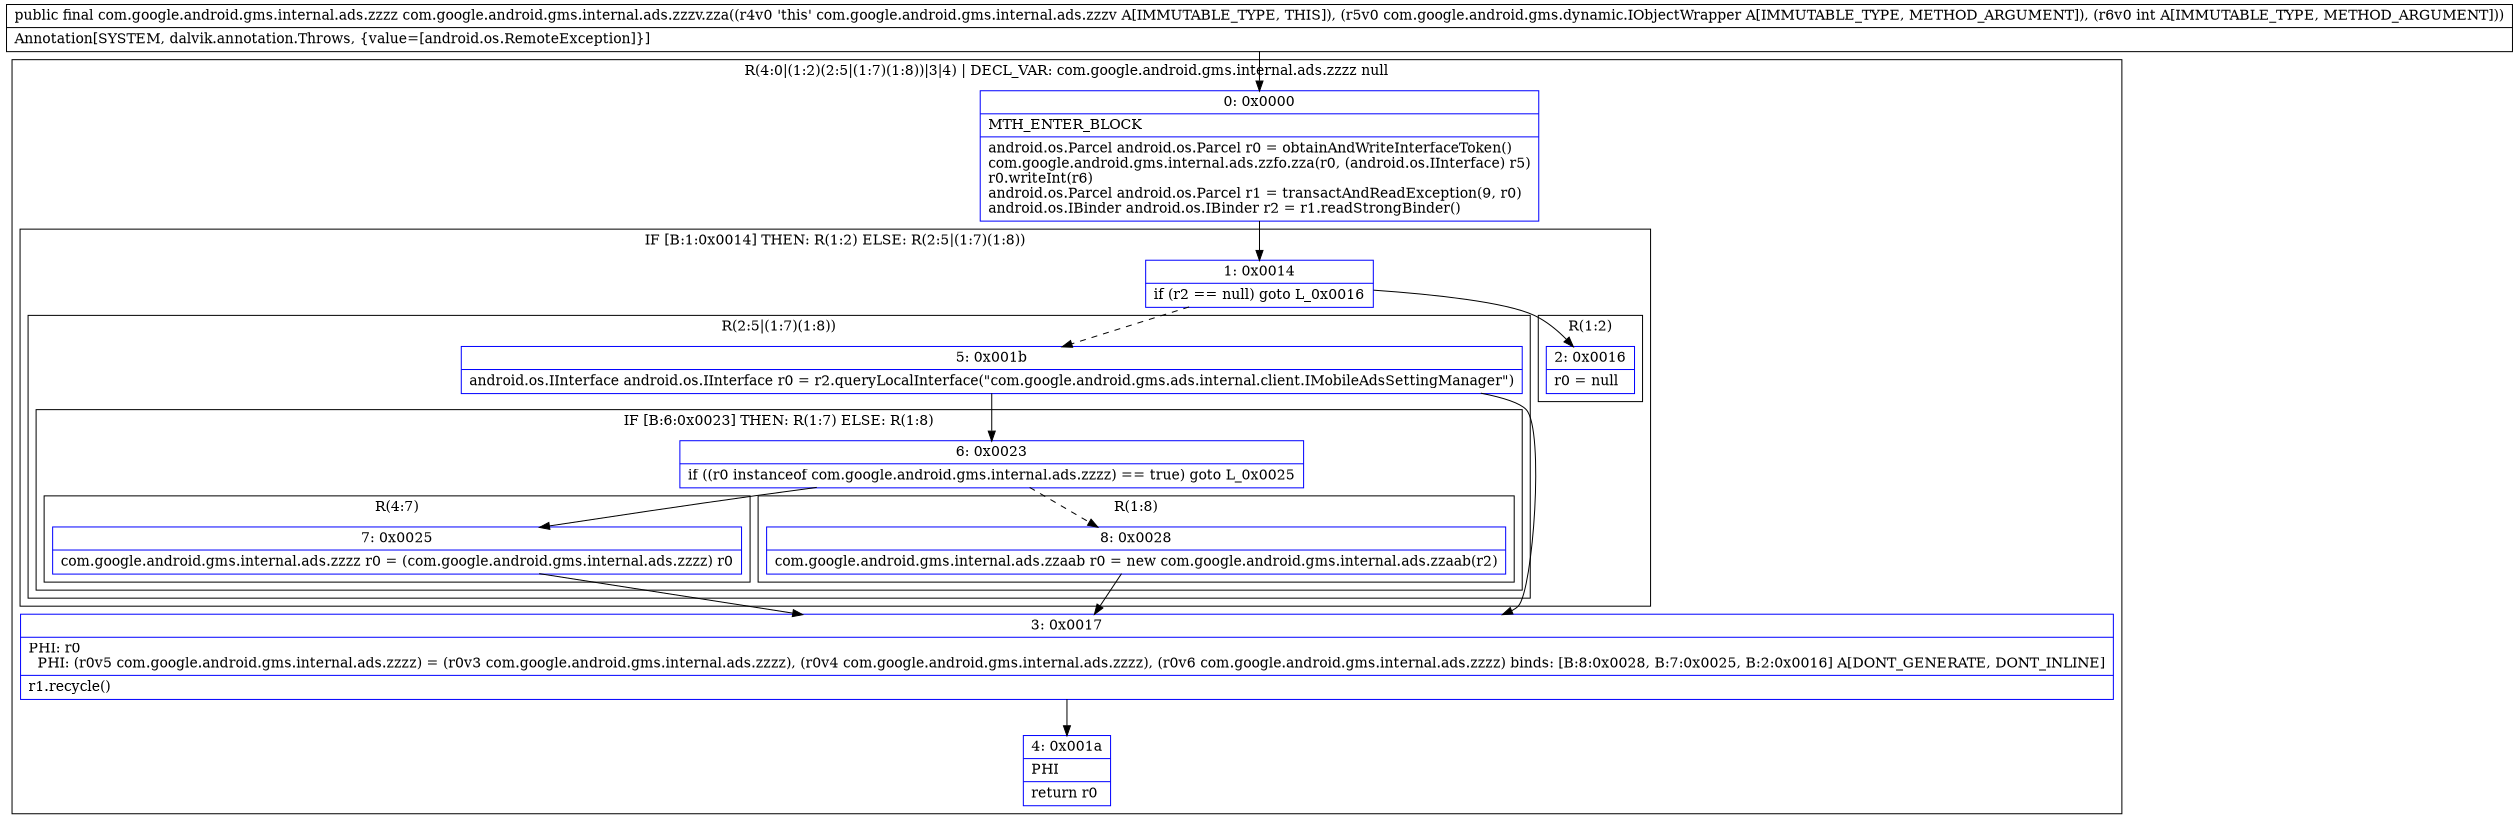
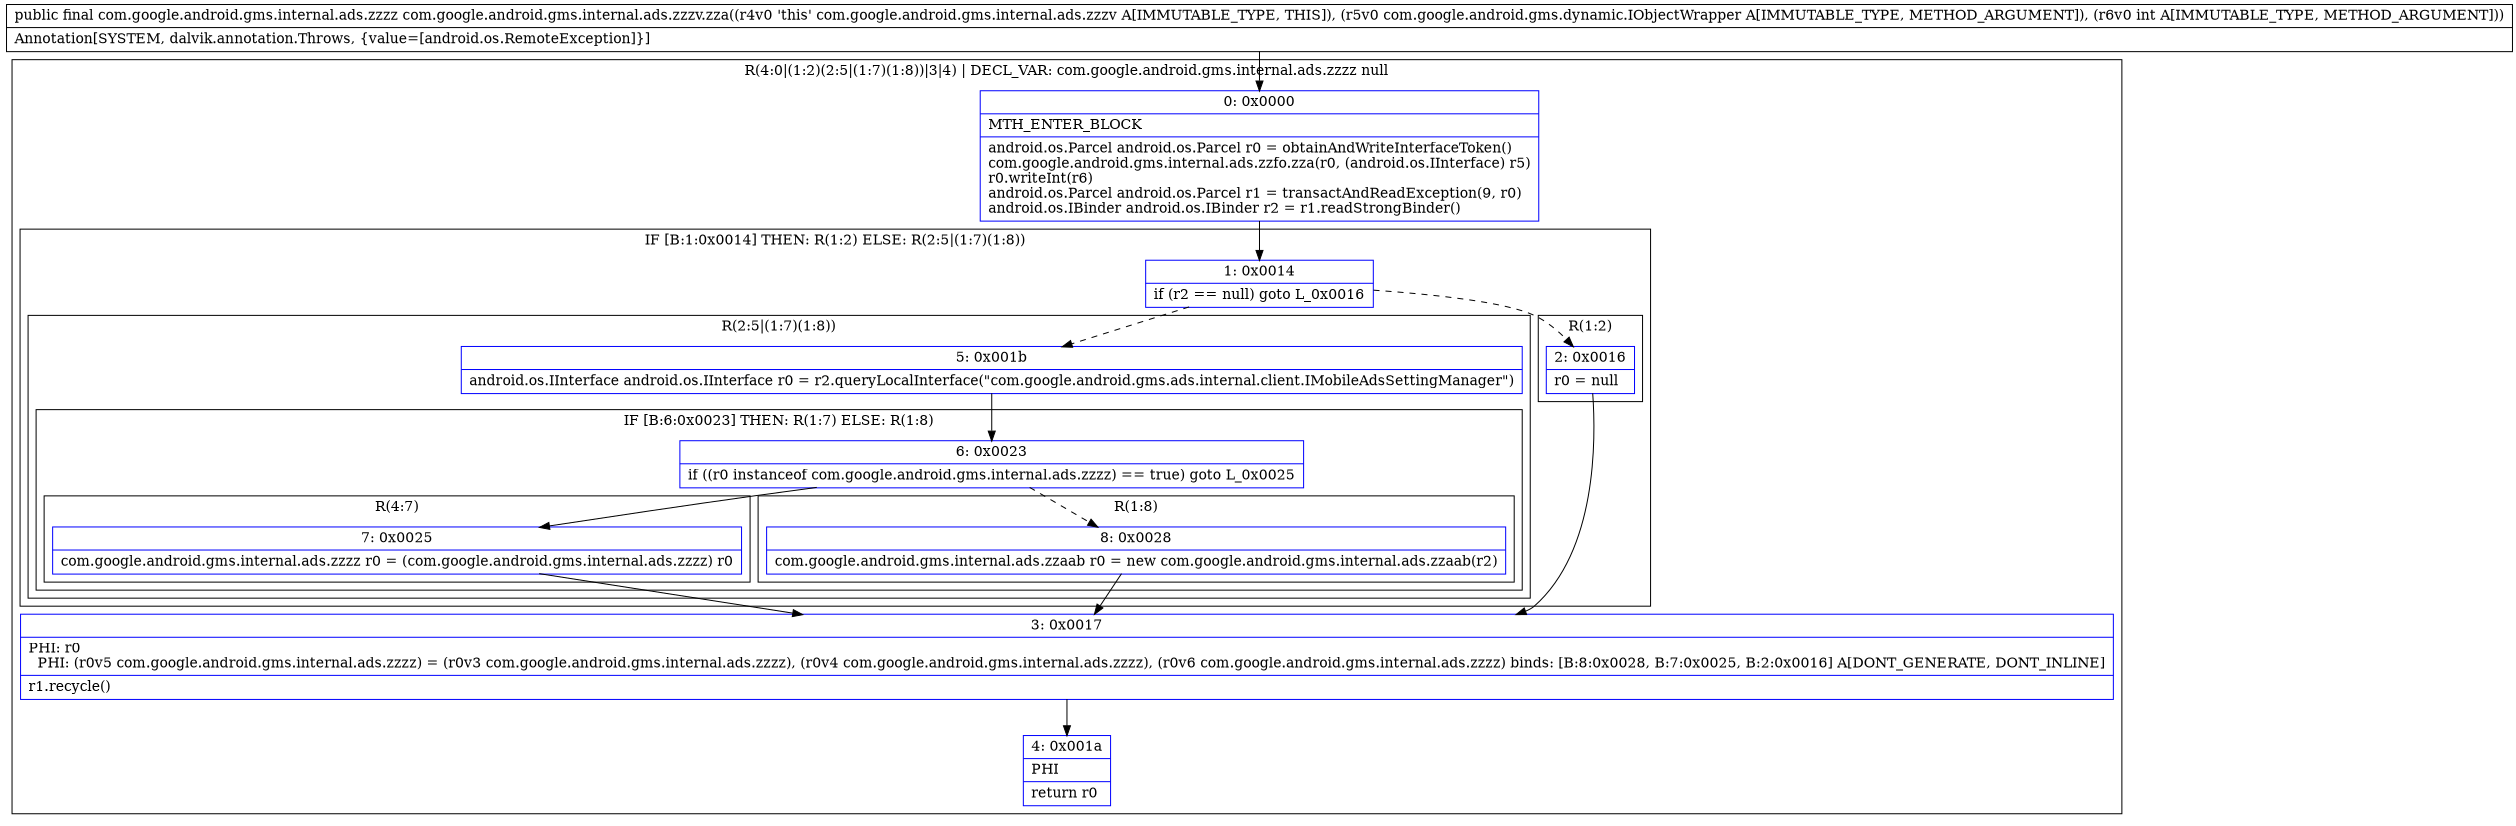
(1475, 301) -> (1475, 301)
(1535, 488) -> (1585, 512)
